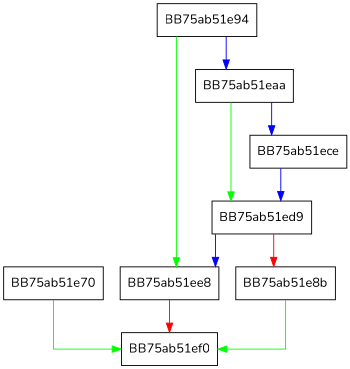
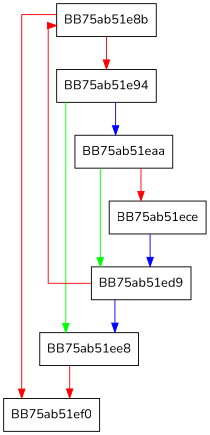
none -> (106, 48)
(272, 114) -> (141, 180)
(53, 283) -> none
(281, 349) -> (22, 184)
